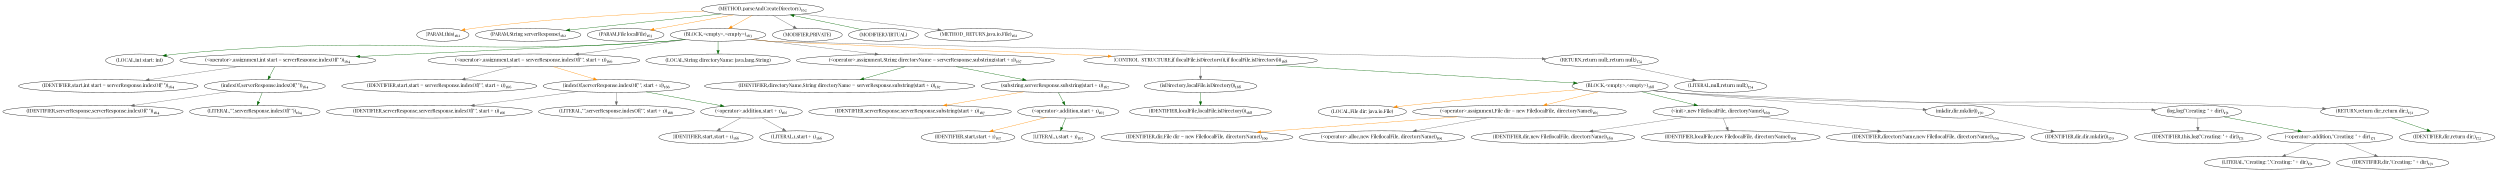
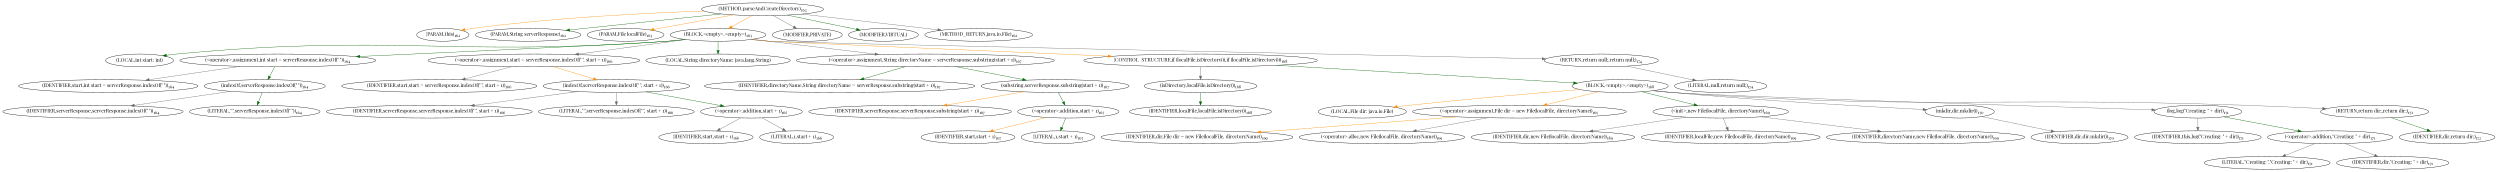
(828, 23) -> (822, 22)
